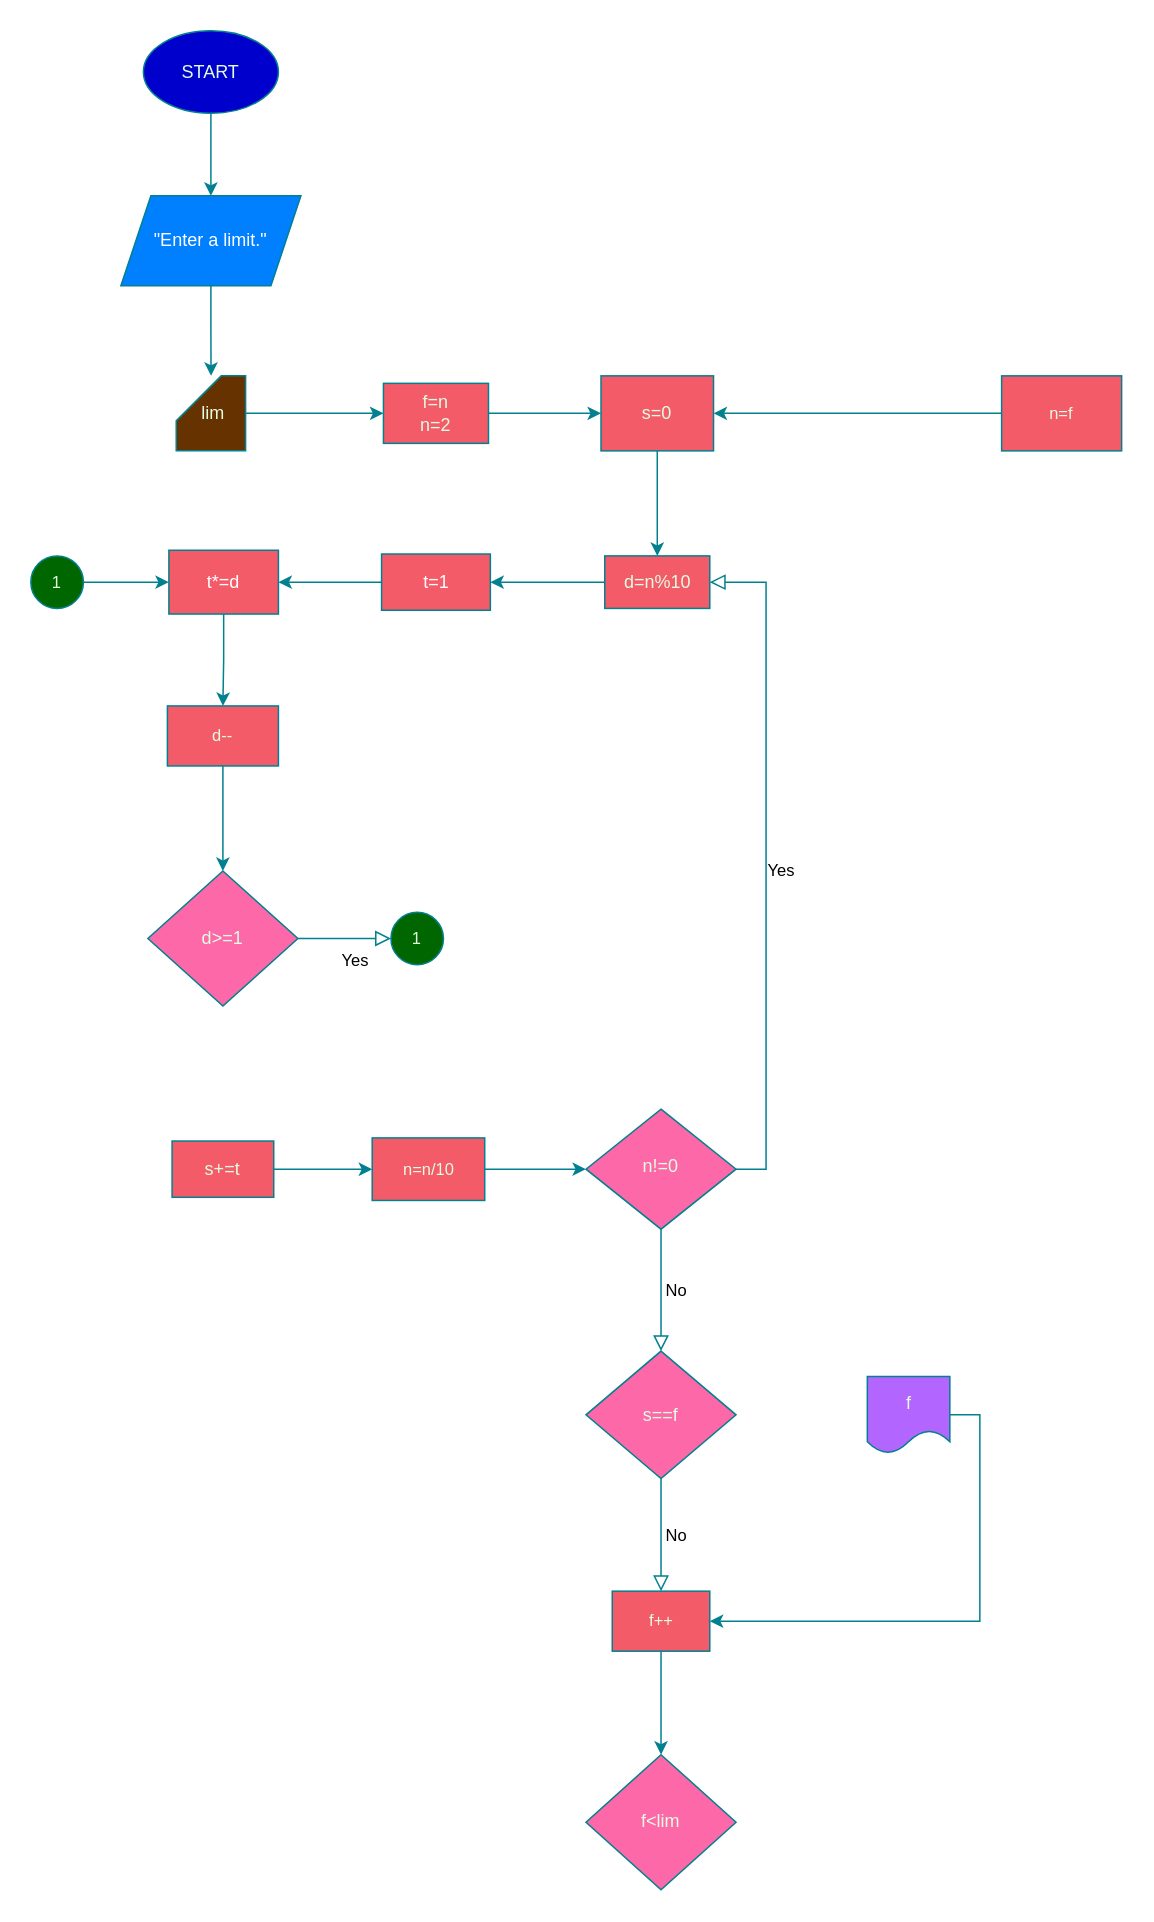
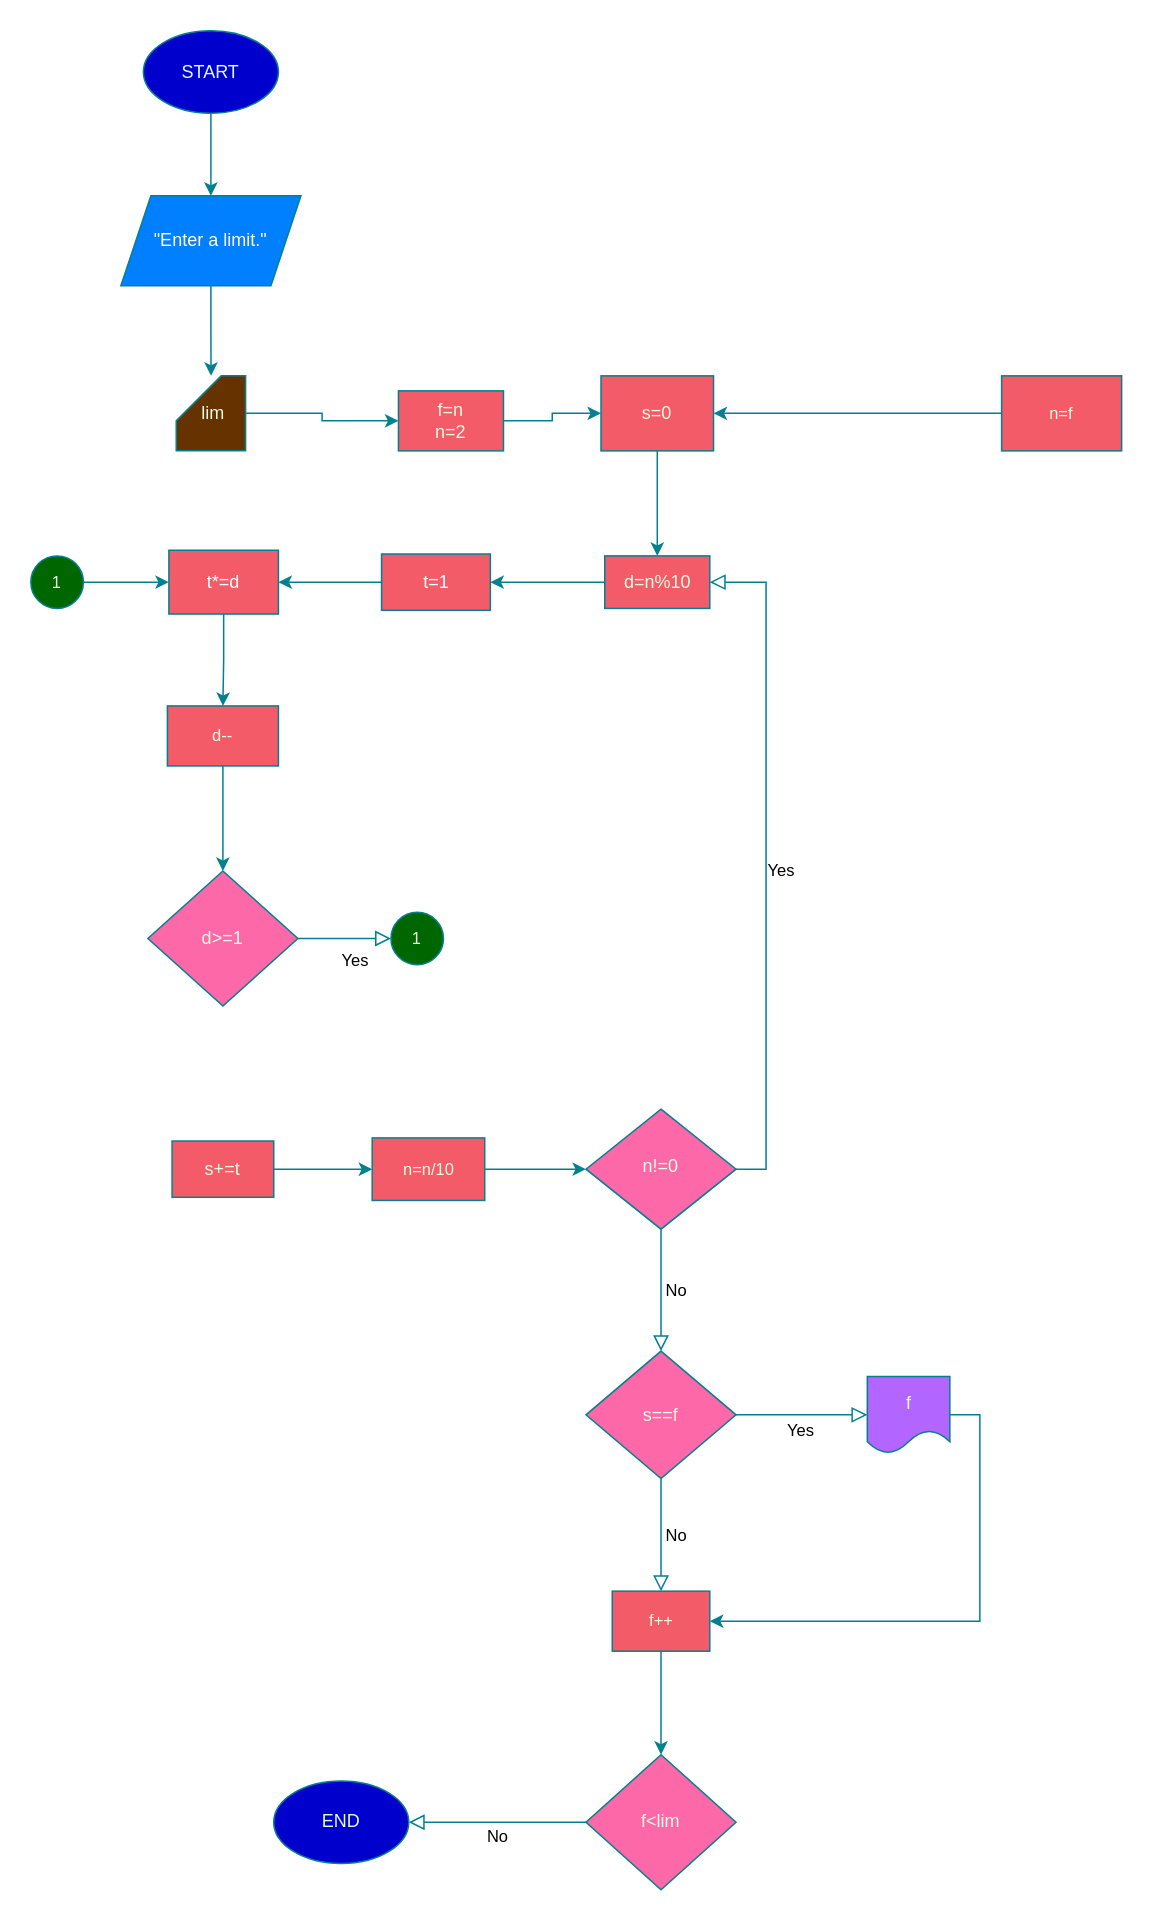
(436, 413) -> (451, 421)
none -> (794, 1415)
none -> (341, 1822)
none -> (505, 1822)
